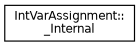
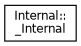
(70, 23) -> (40, 23)
